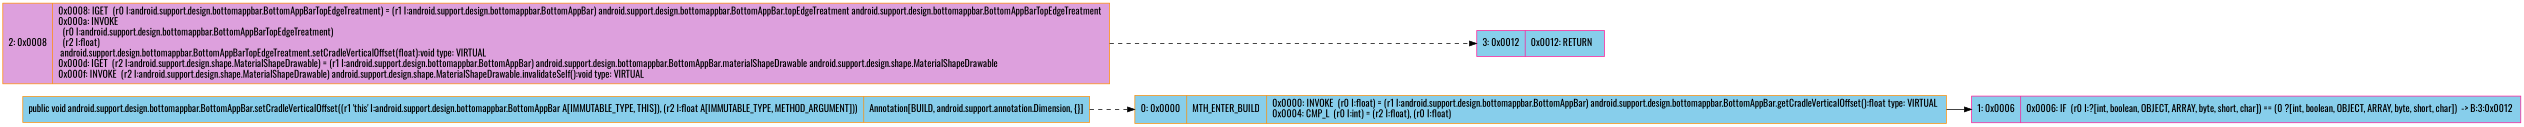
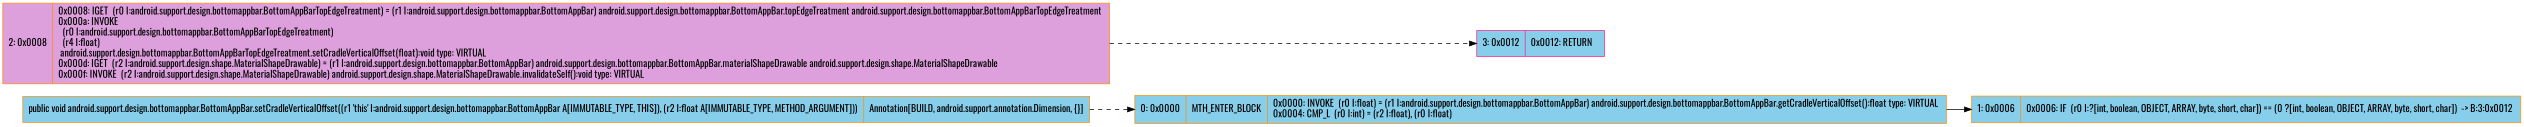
(79, 43) -> (79, 43)
(1226, 109) -> (1227, 109)
(2246, 109) -> (2246, 109)
